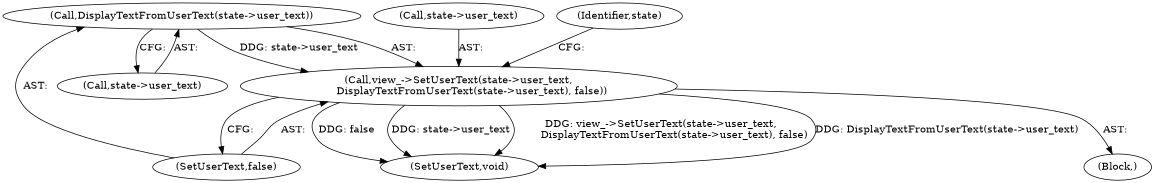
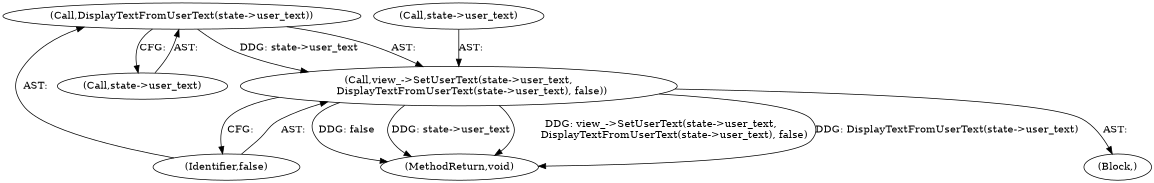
(620, 16) -> none
(226, 167) -> (226, 167)
(460, 167) -> (460, 167)
